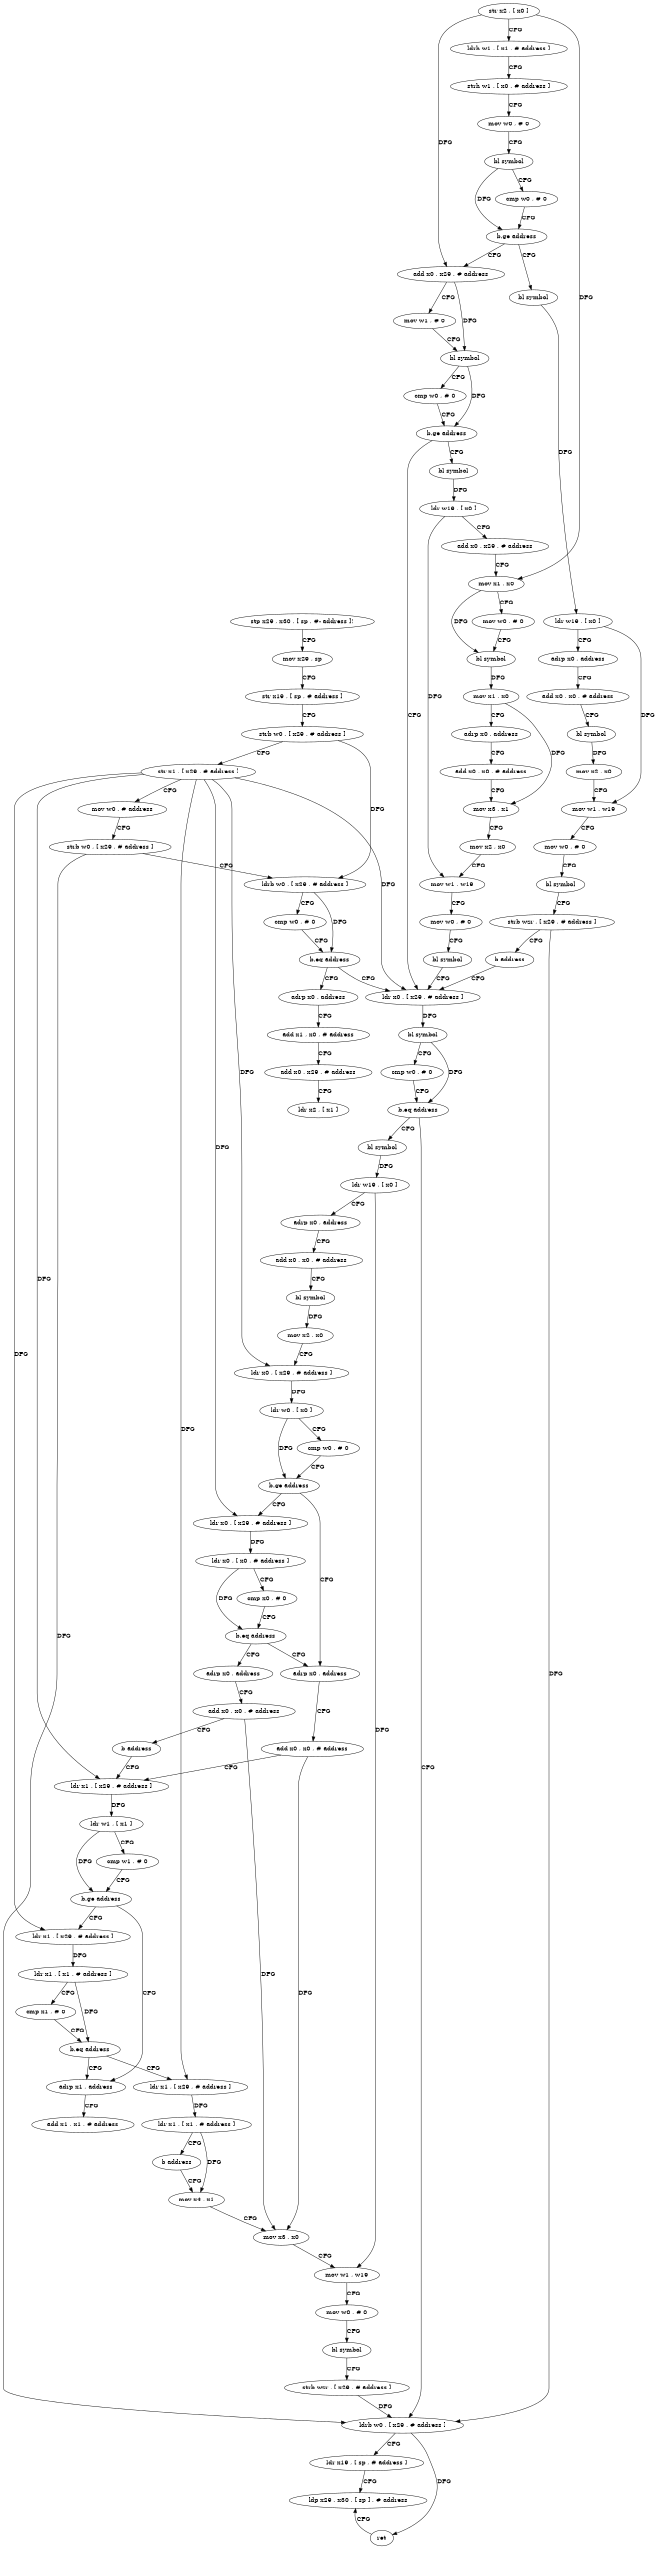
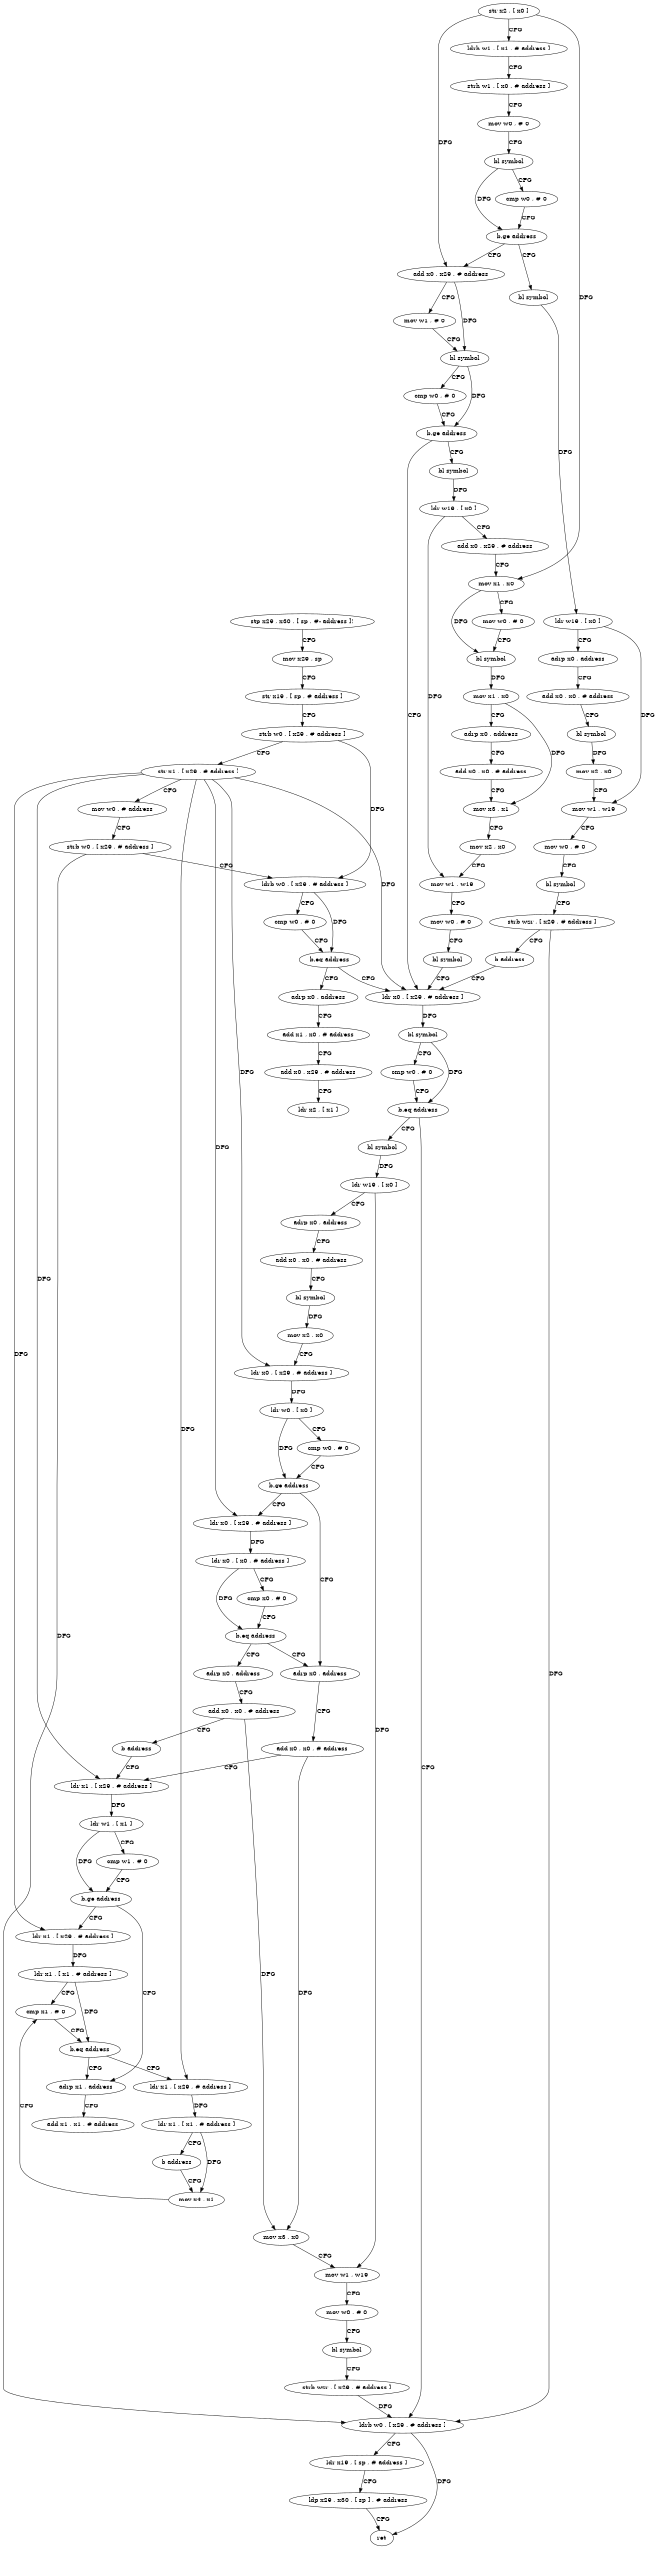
(236, 2218) -> (23, 2170)
(359, 2526) -> (373, 2517)
